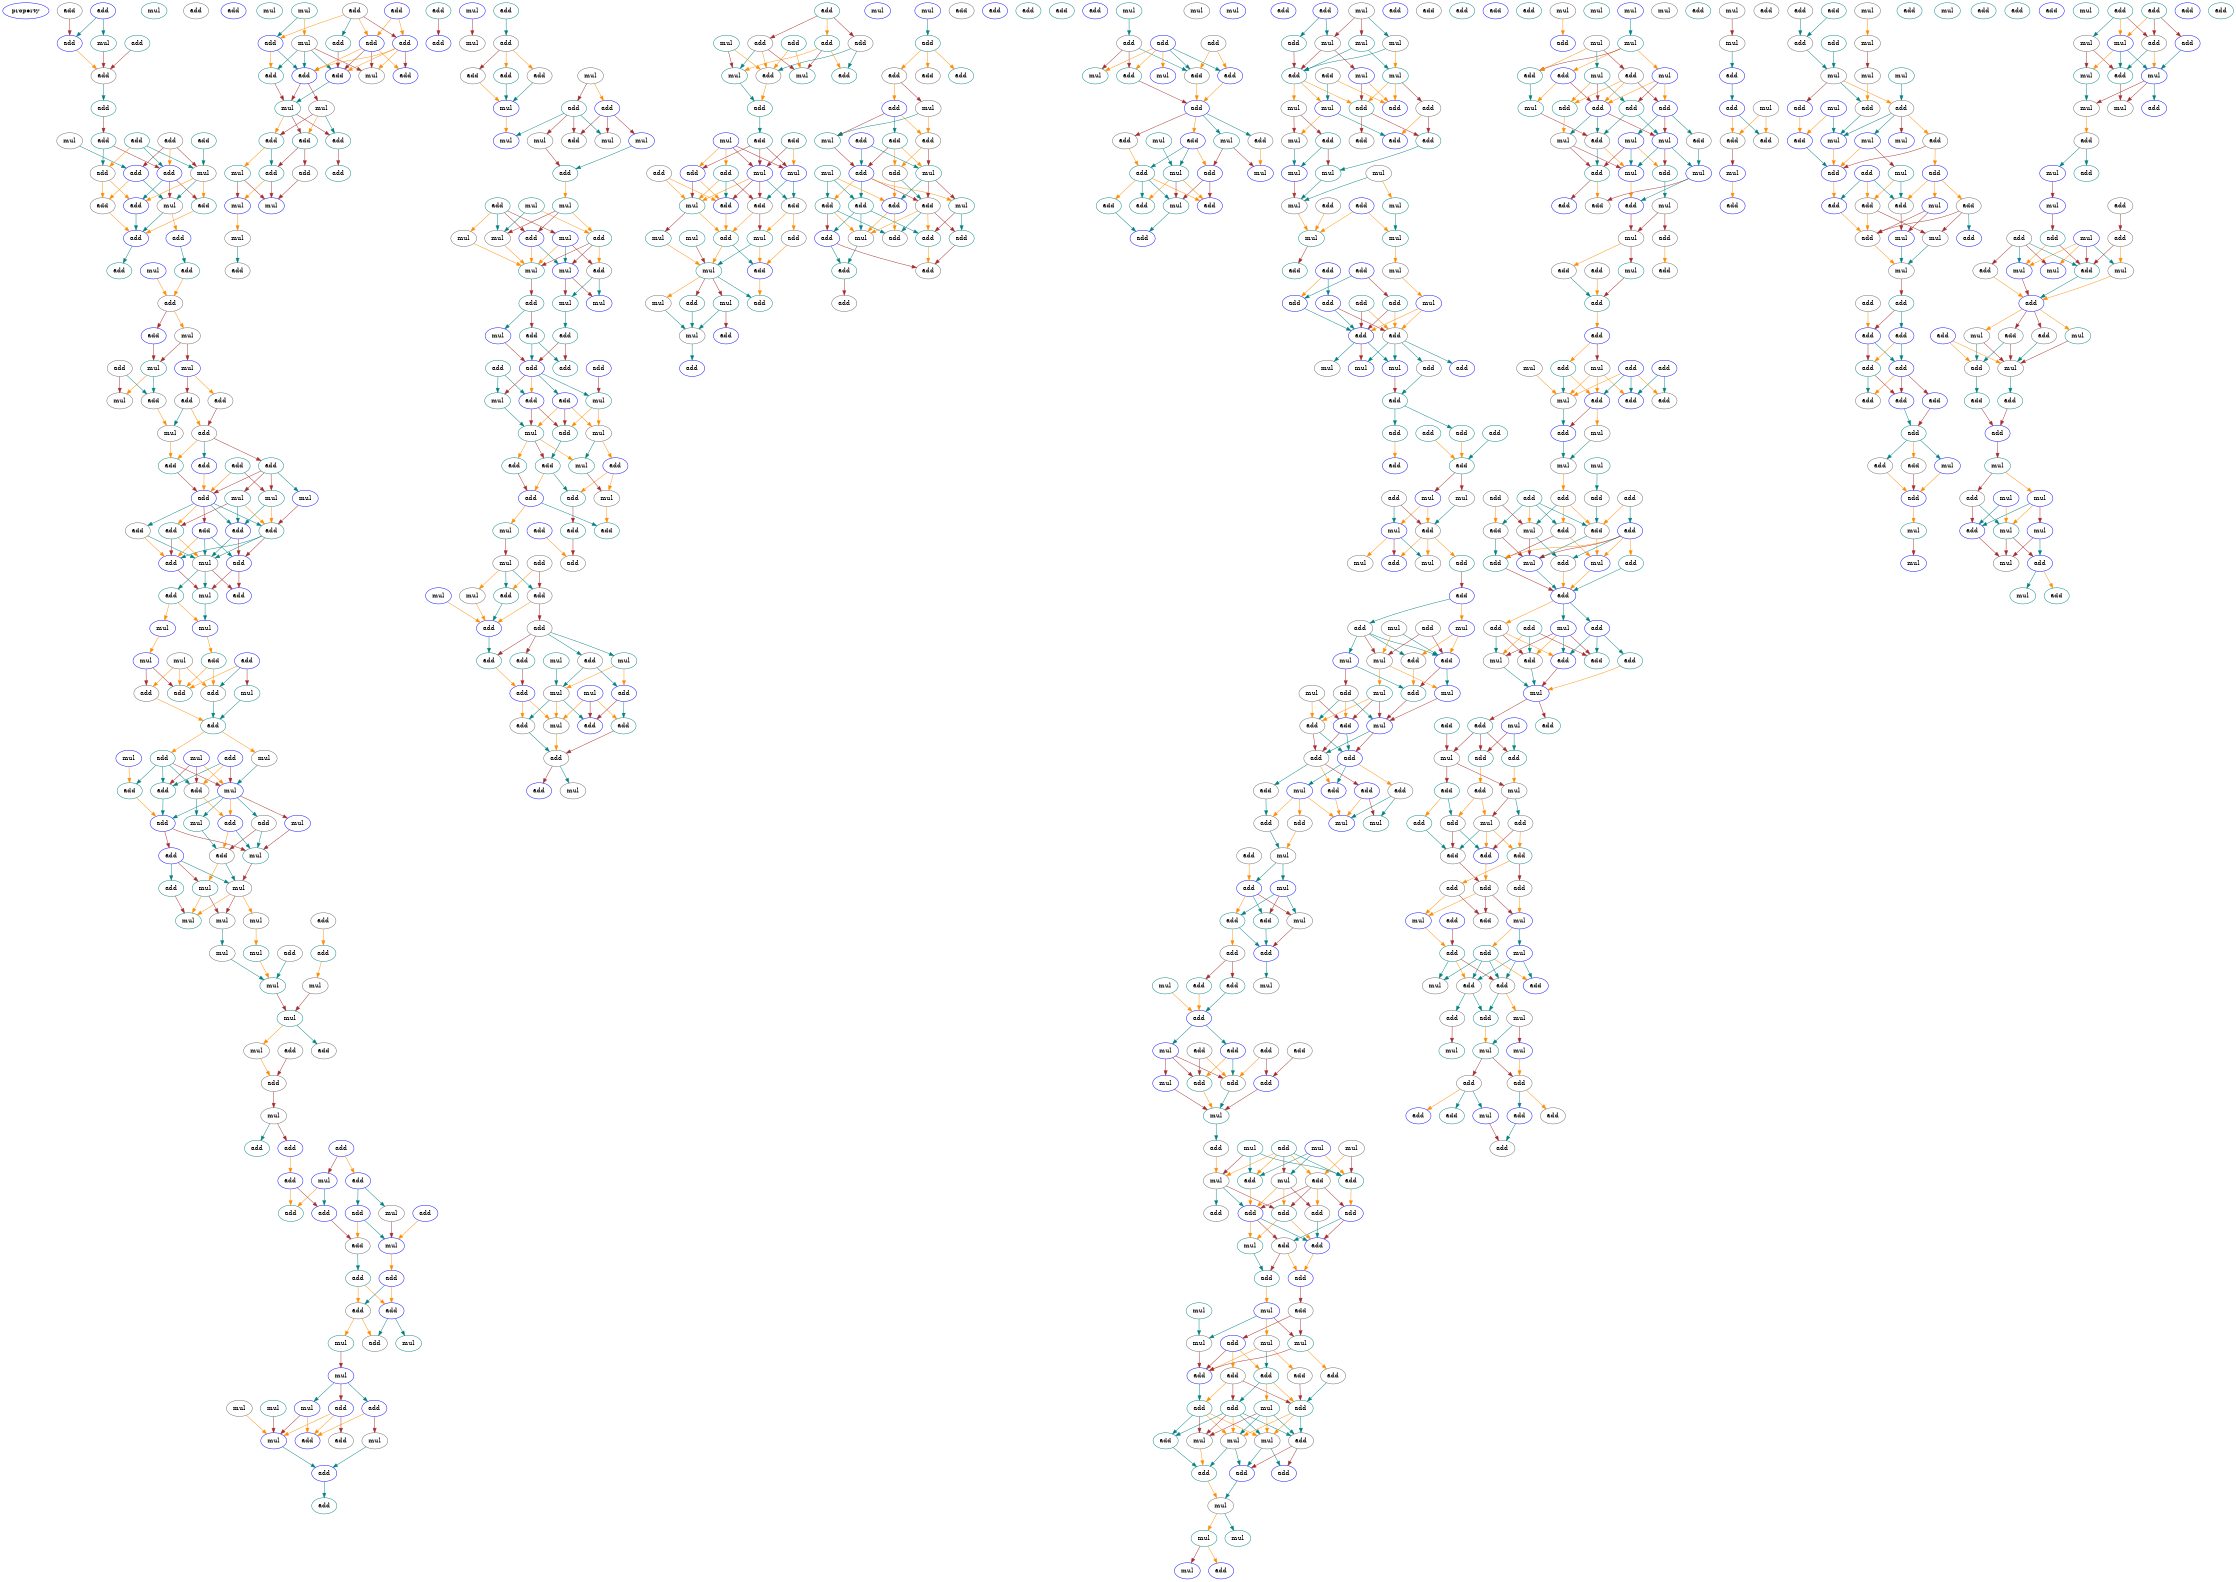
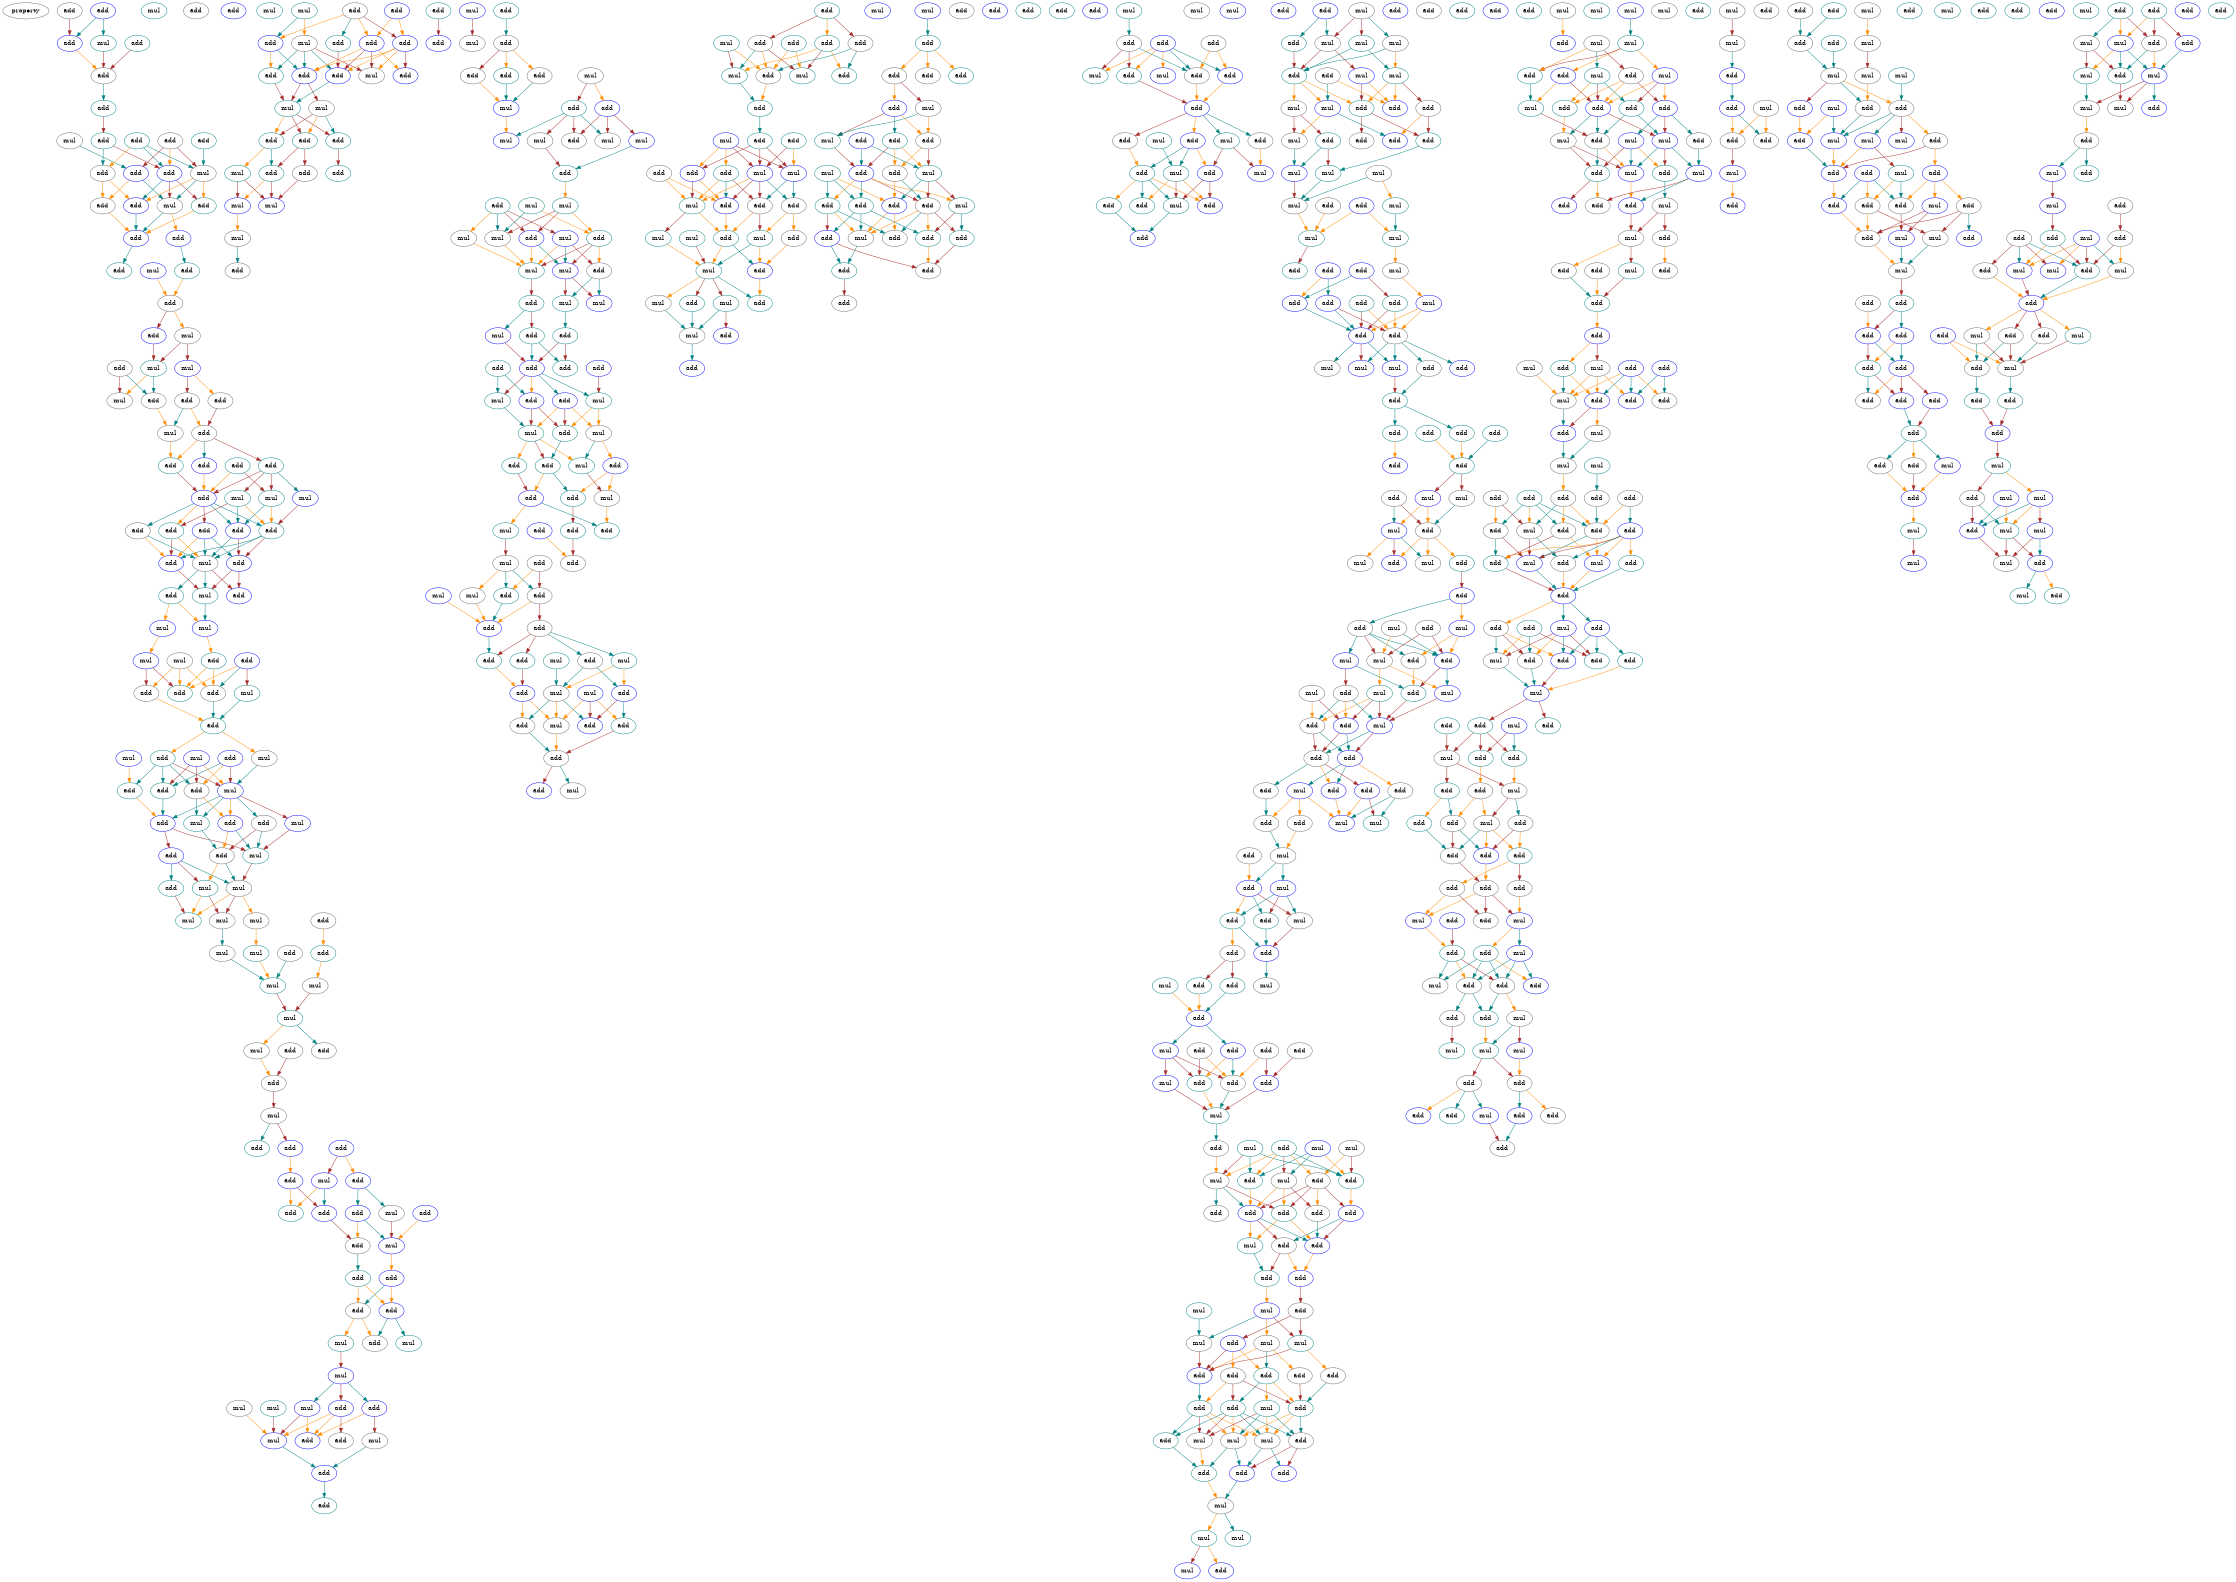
(26, 11) -> (26, 11)
